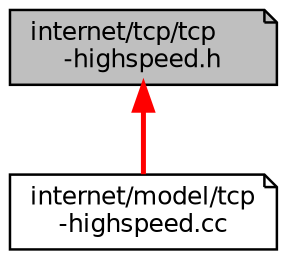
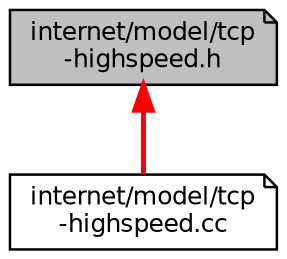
(143, 47) -> (143, 47)
